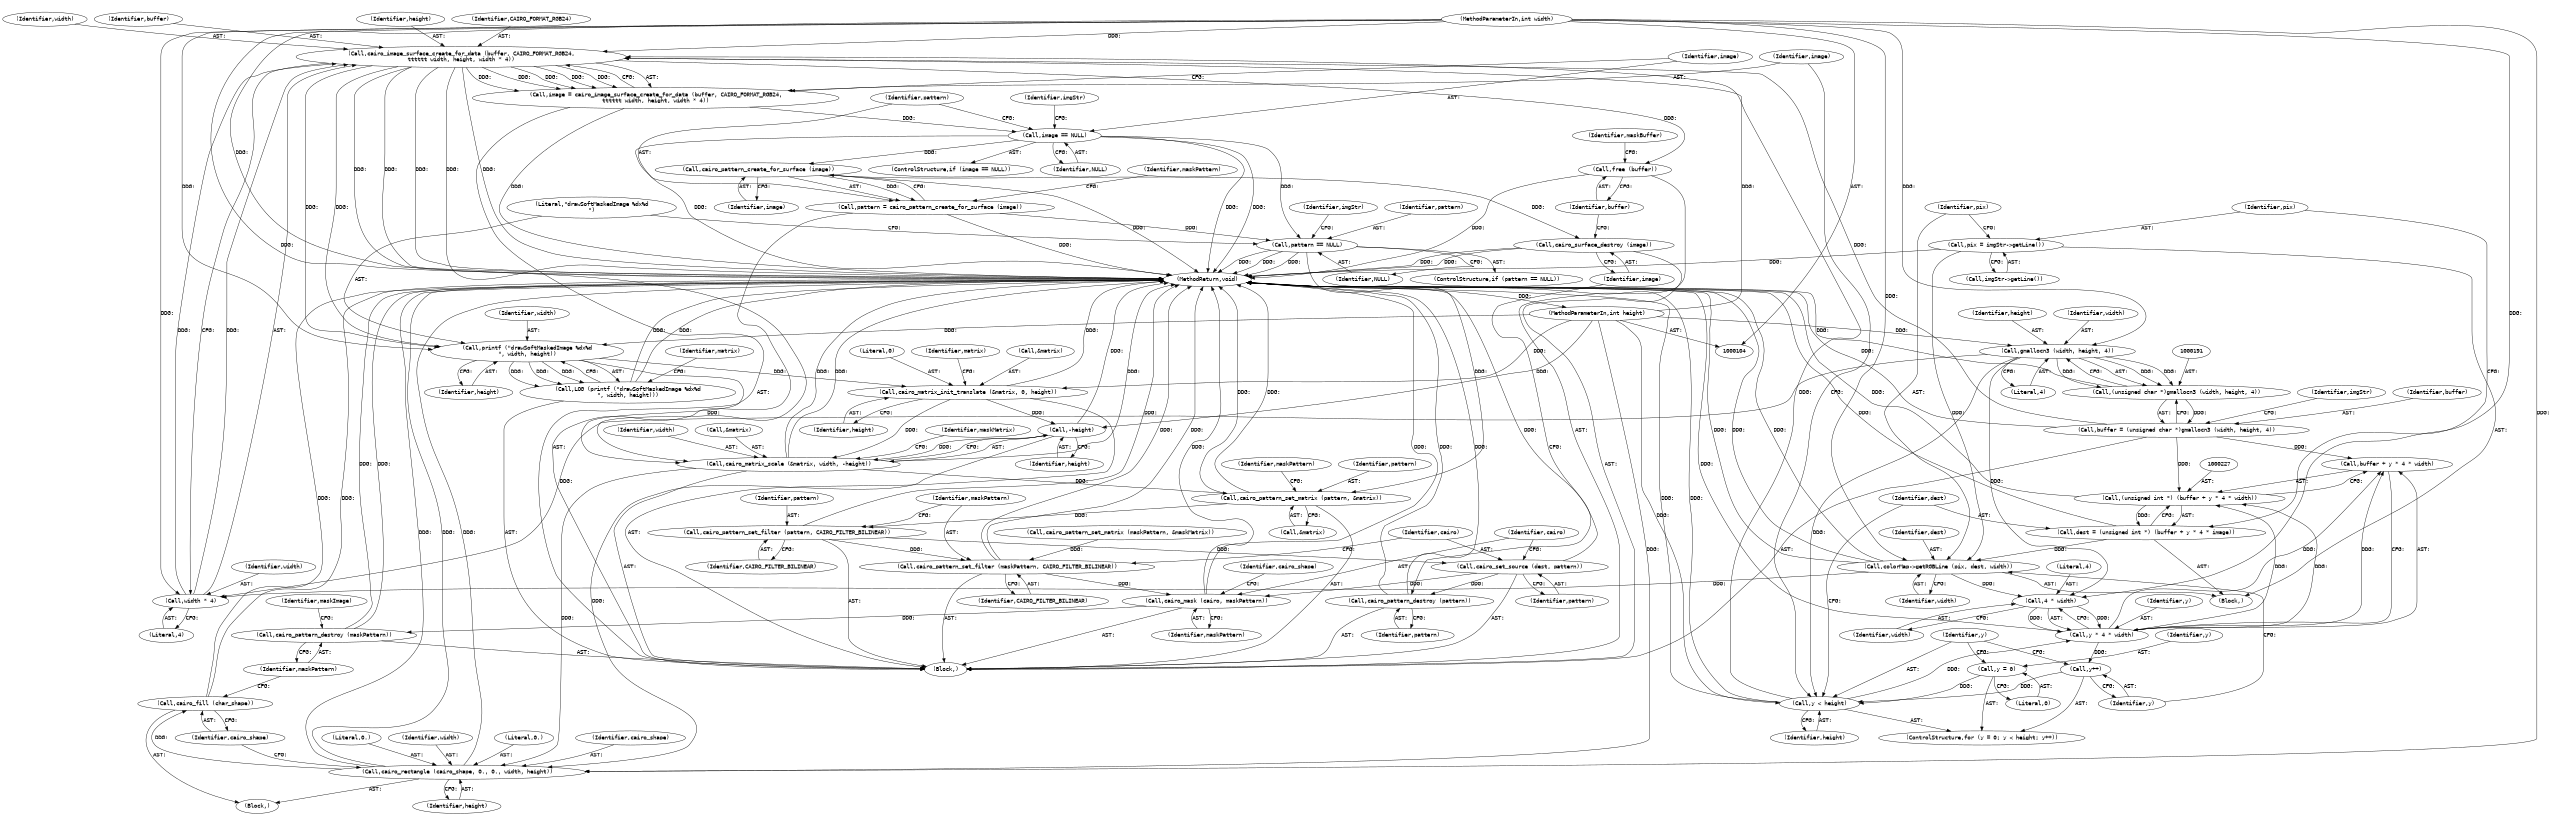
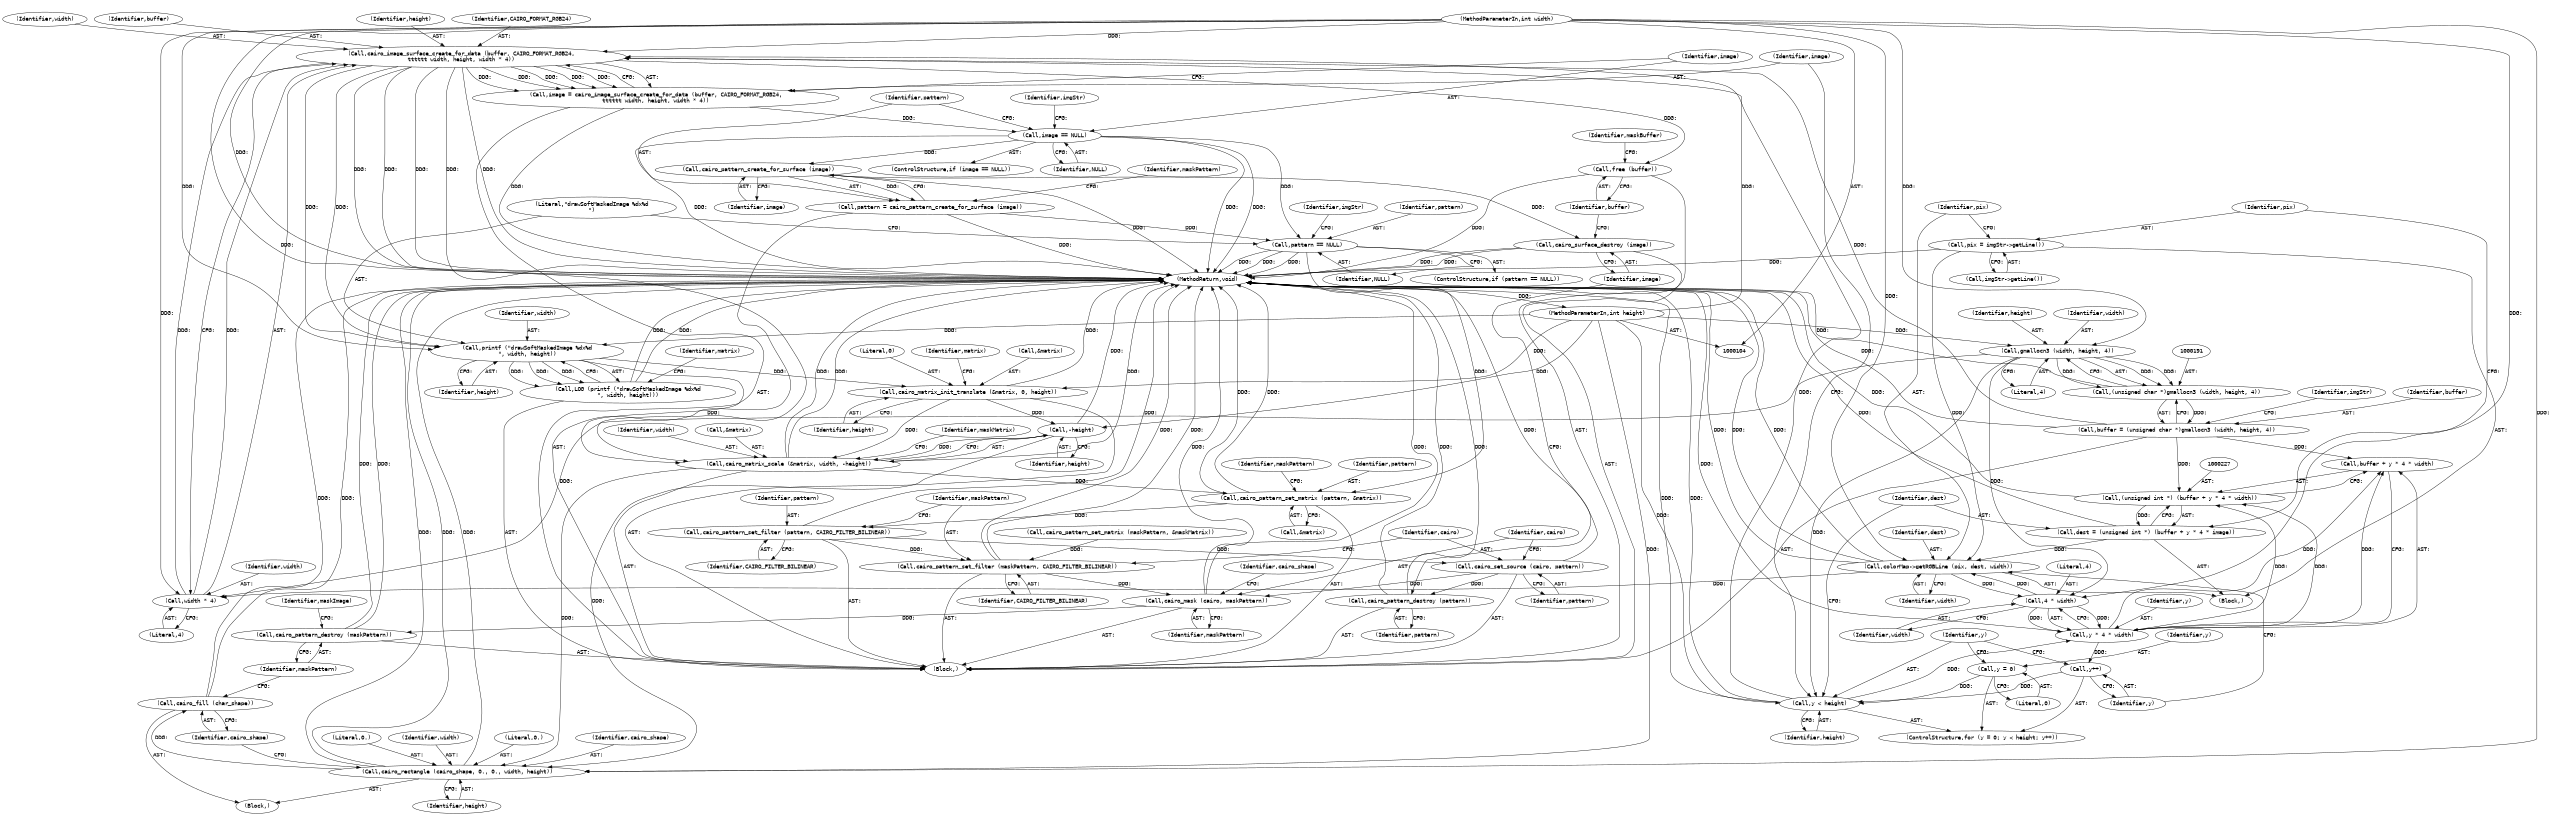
(1520, 567) -> (1520, 567)
none -> (2006, 583)
